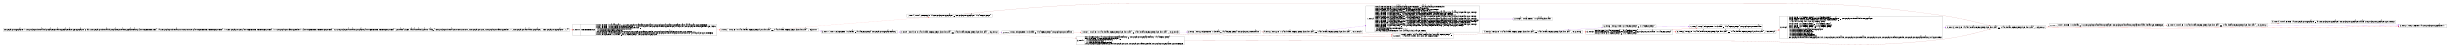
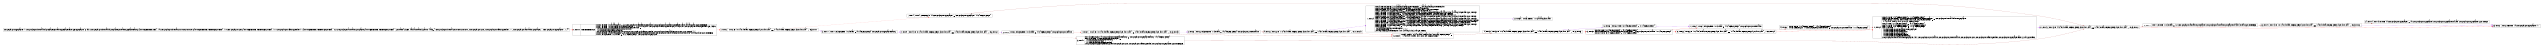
none -> (1824, 27)
